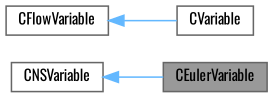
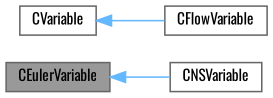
(150, 21) -> (138, 21)
(141, 77) -> (148, 77)
